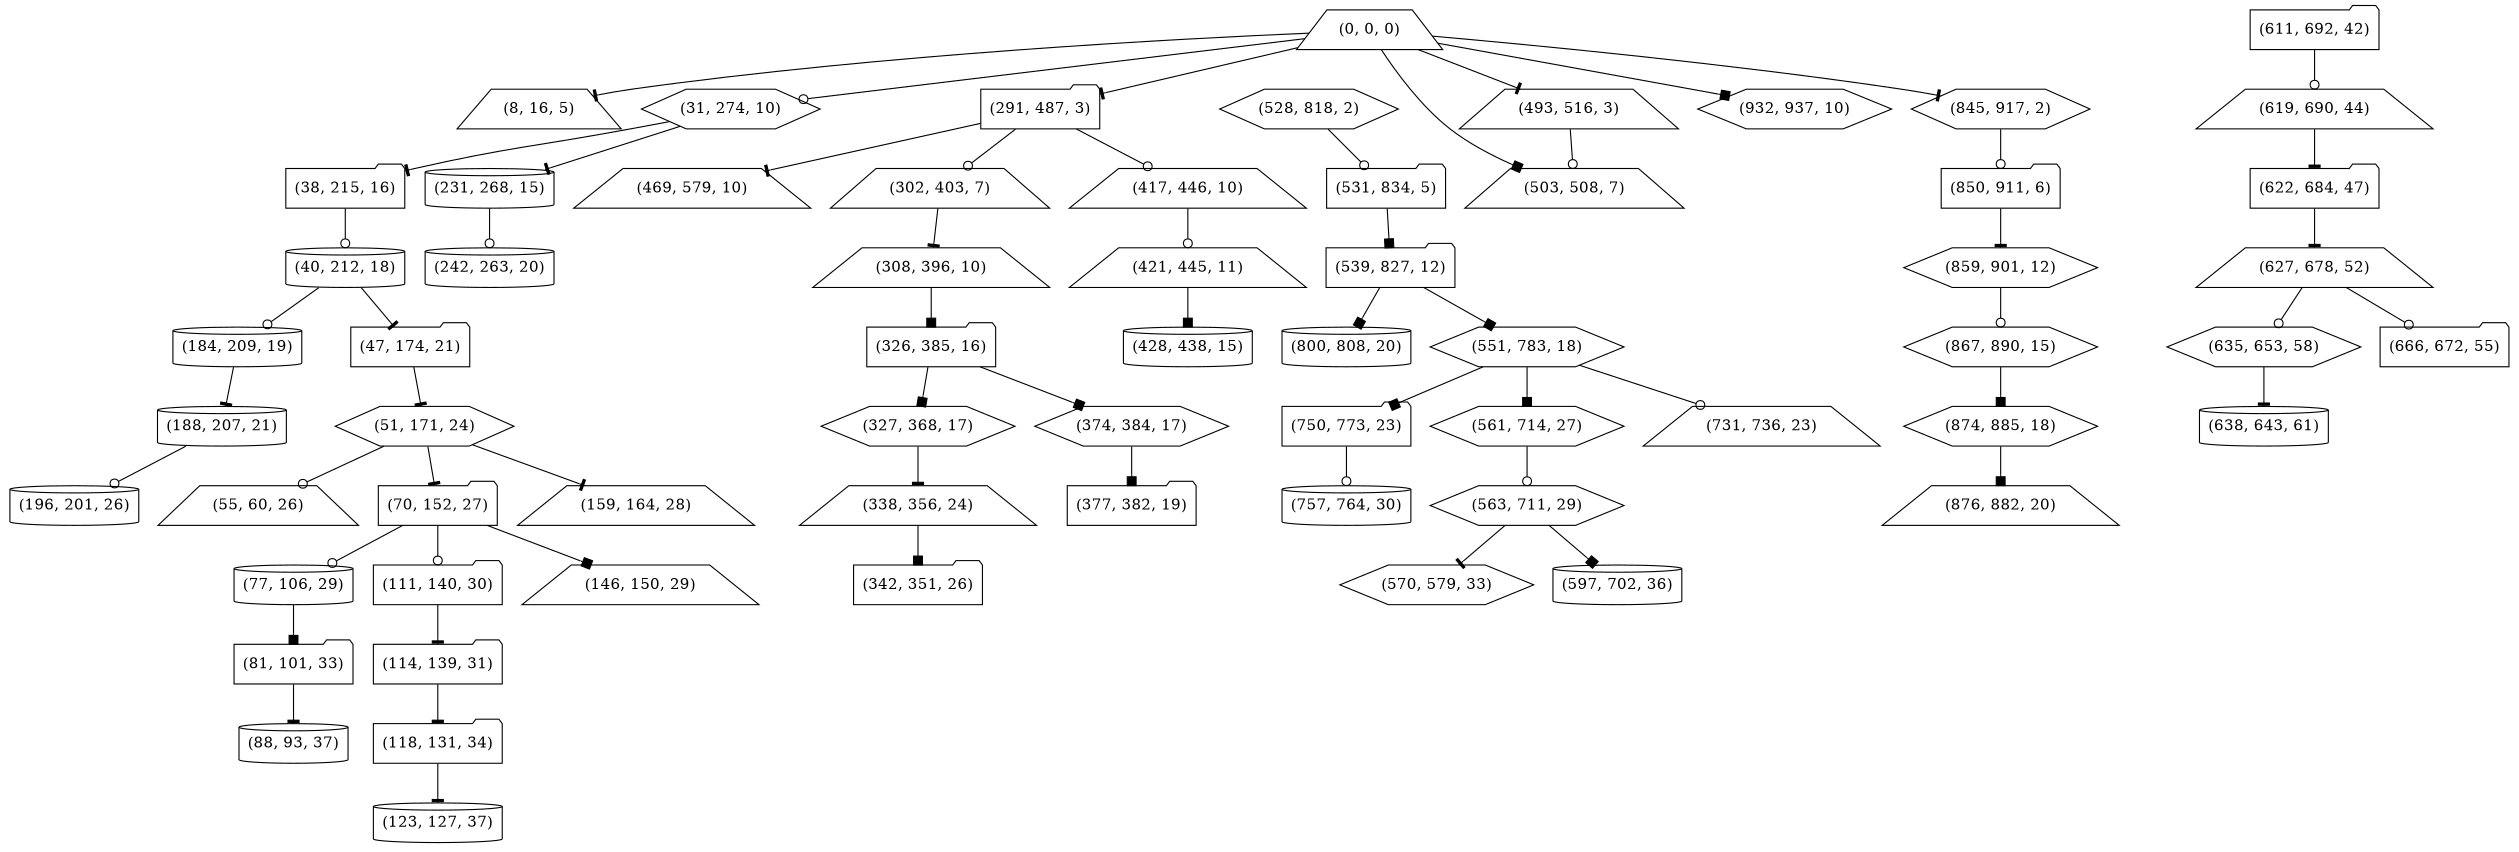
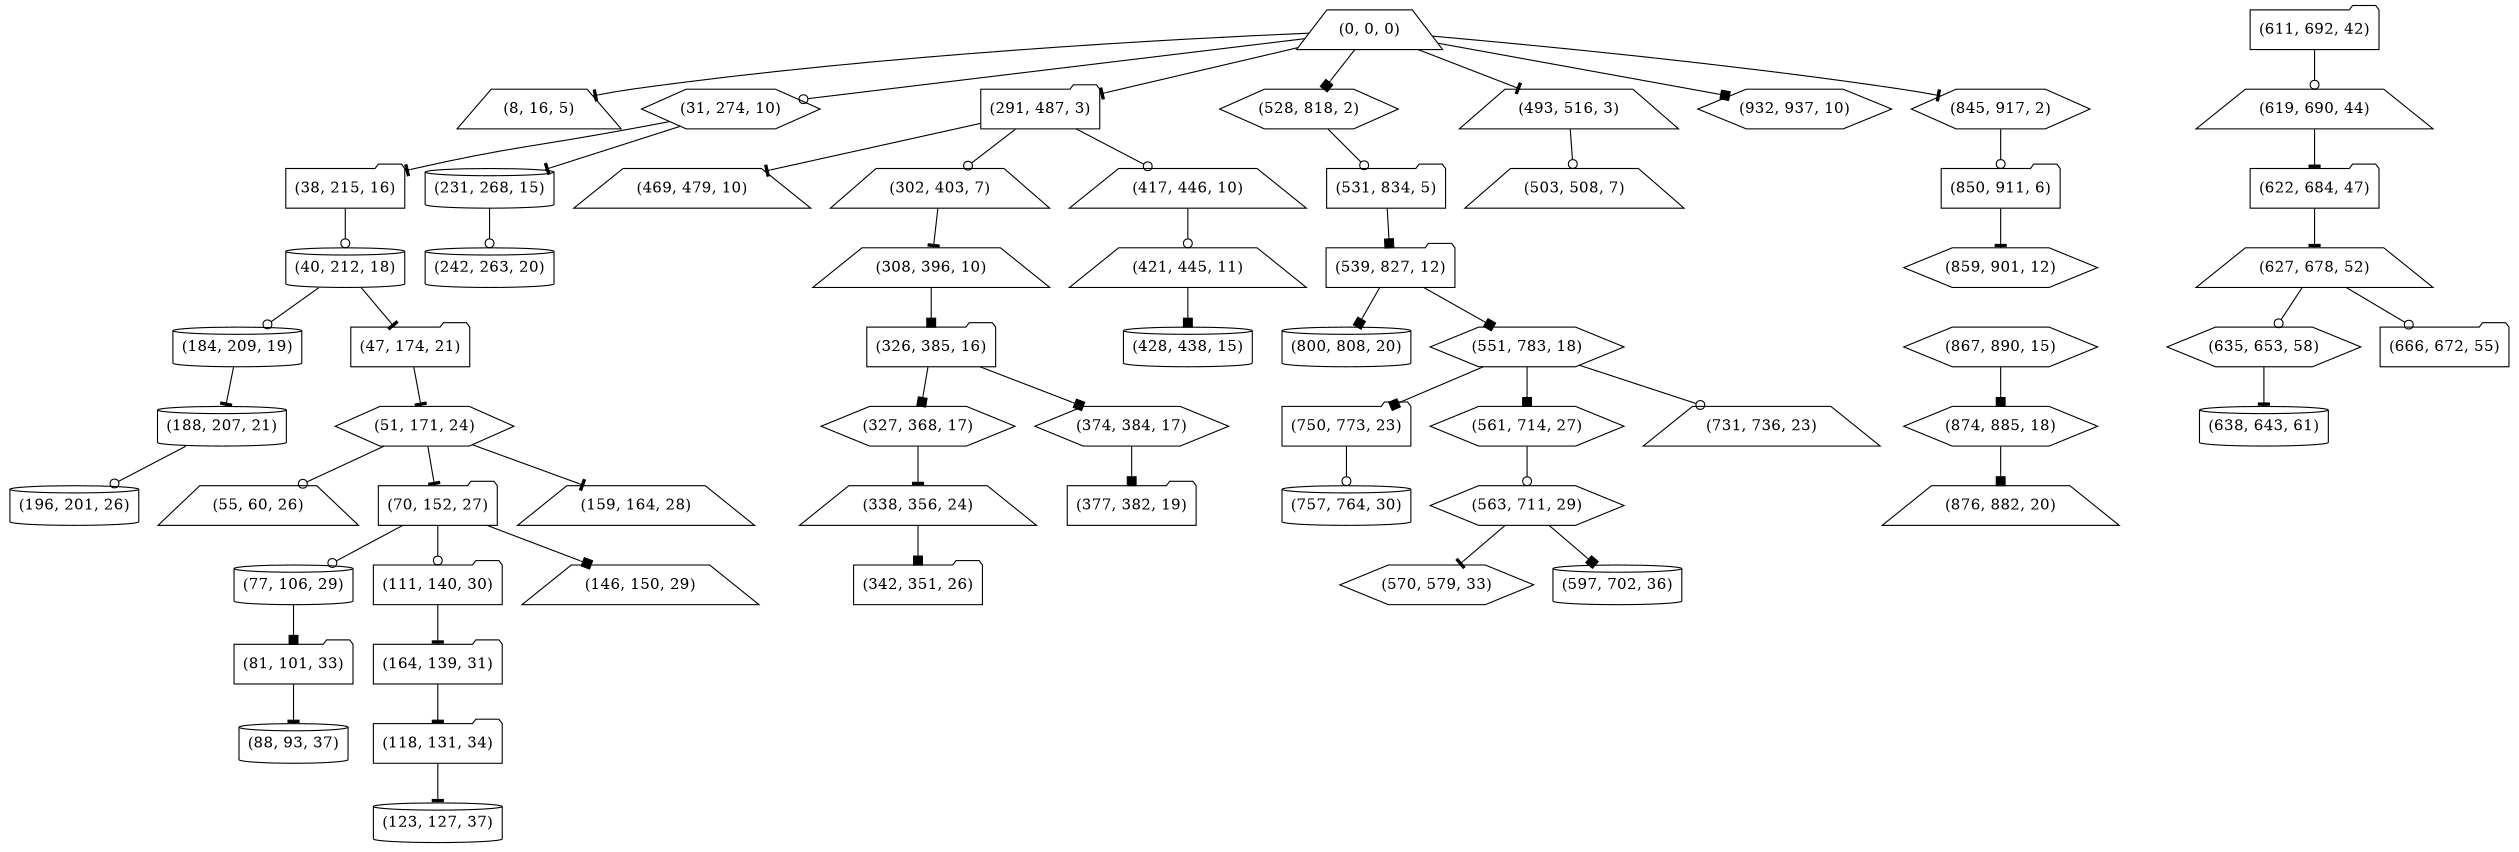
(1437, 118) -> (1343, 65)
(692, 188) -> (692, 188)
(2001, 303) -> none
(438, 664) -> (438, 664)
